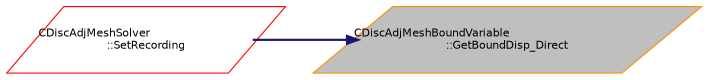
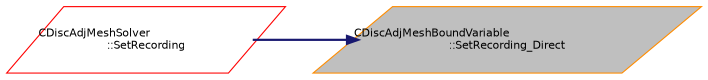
(507, 40) -> (507, 40)
